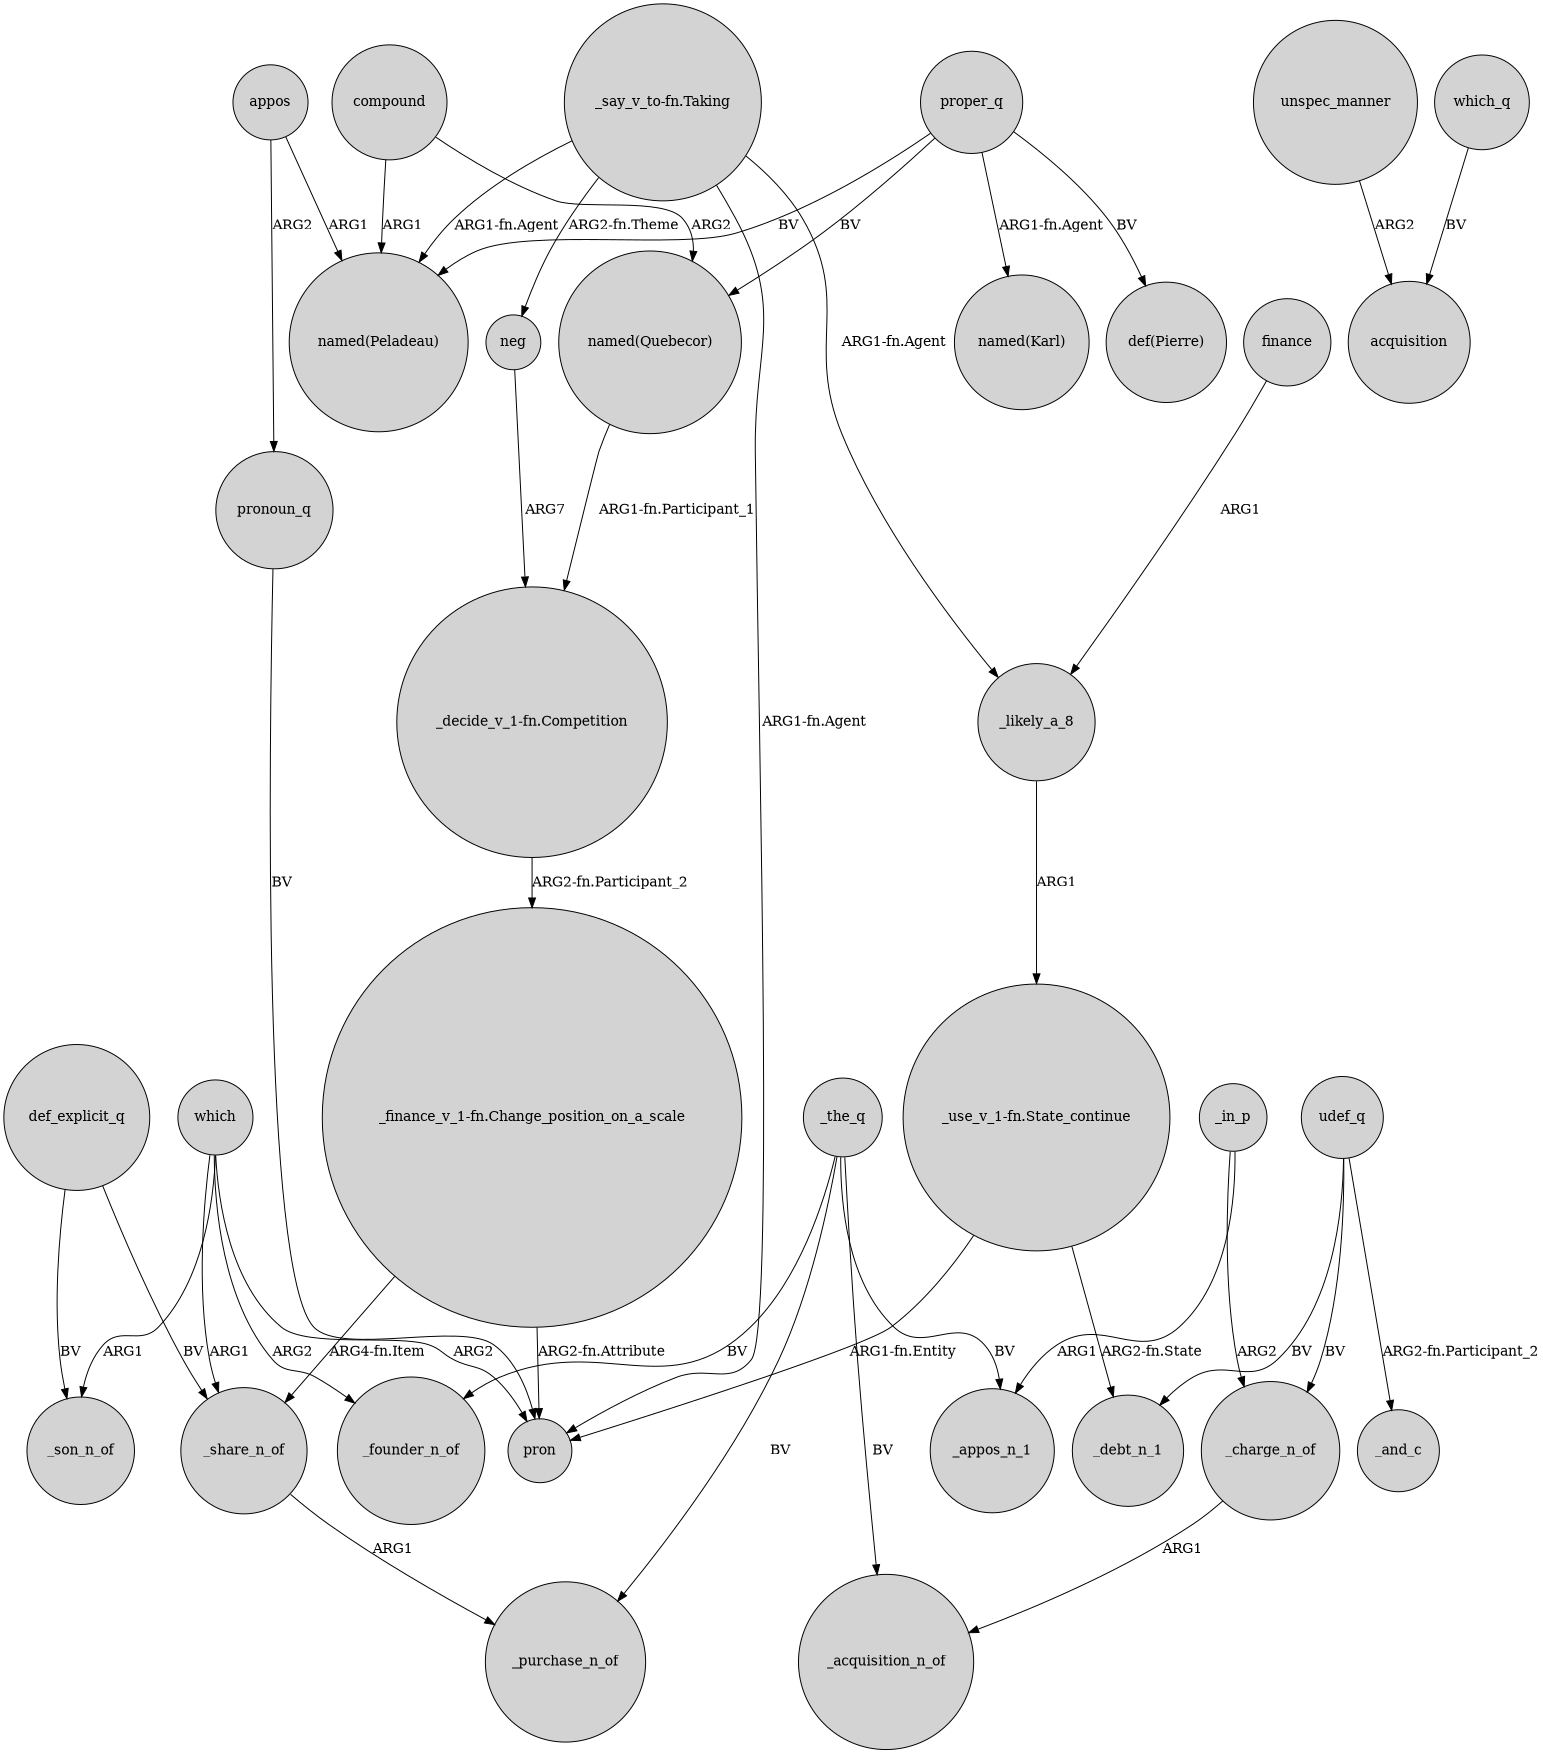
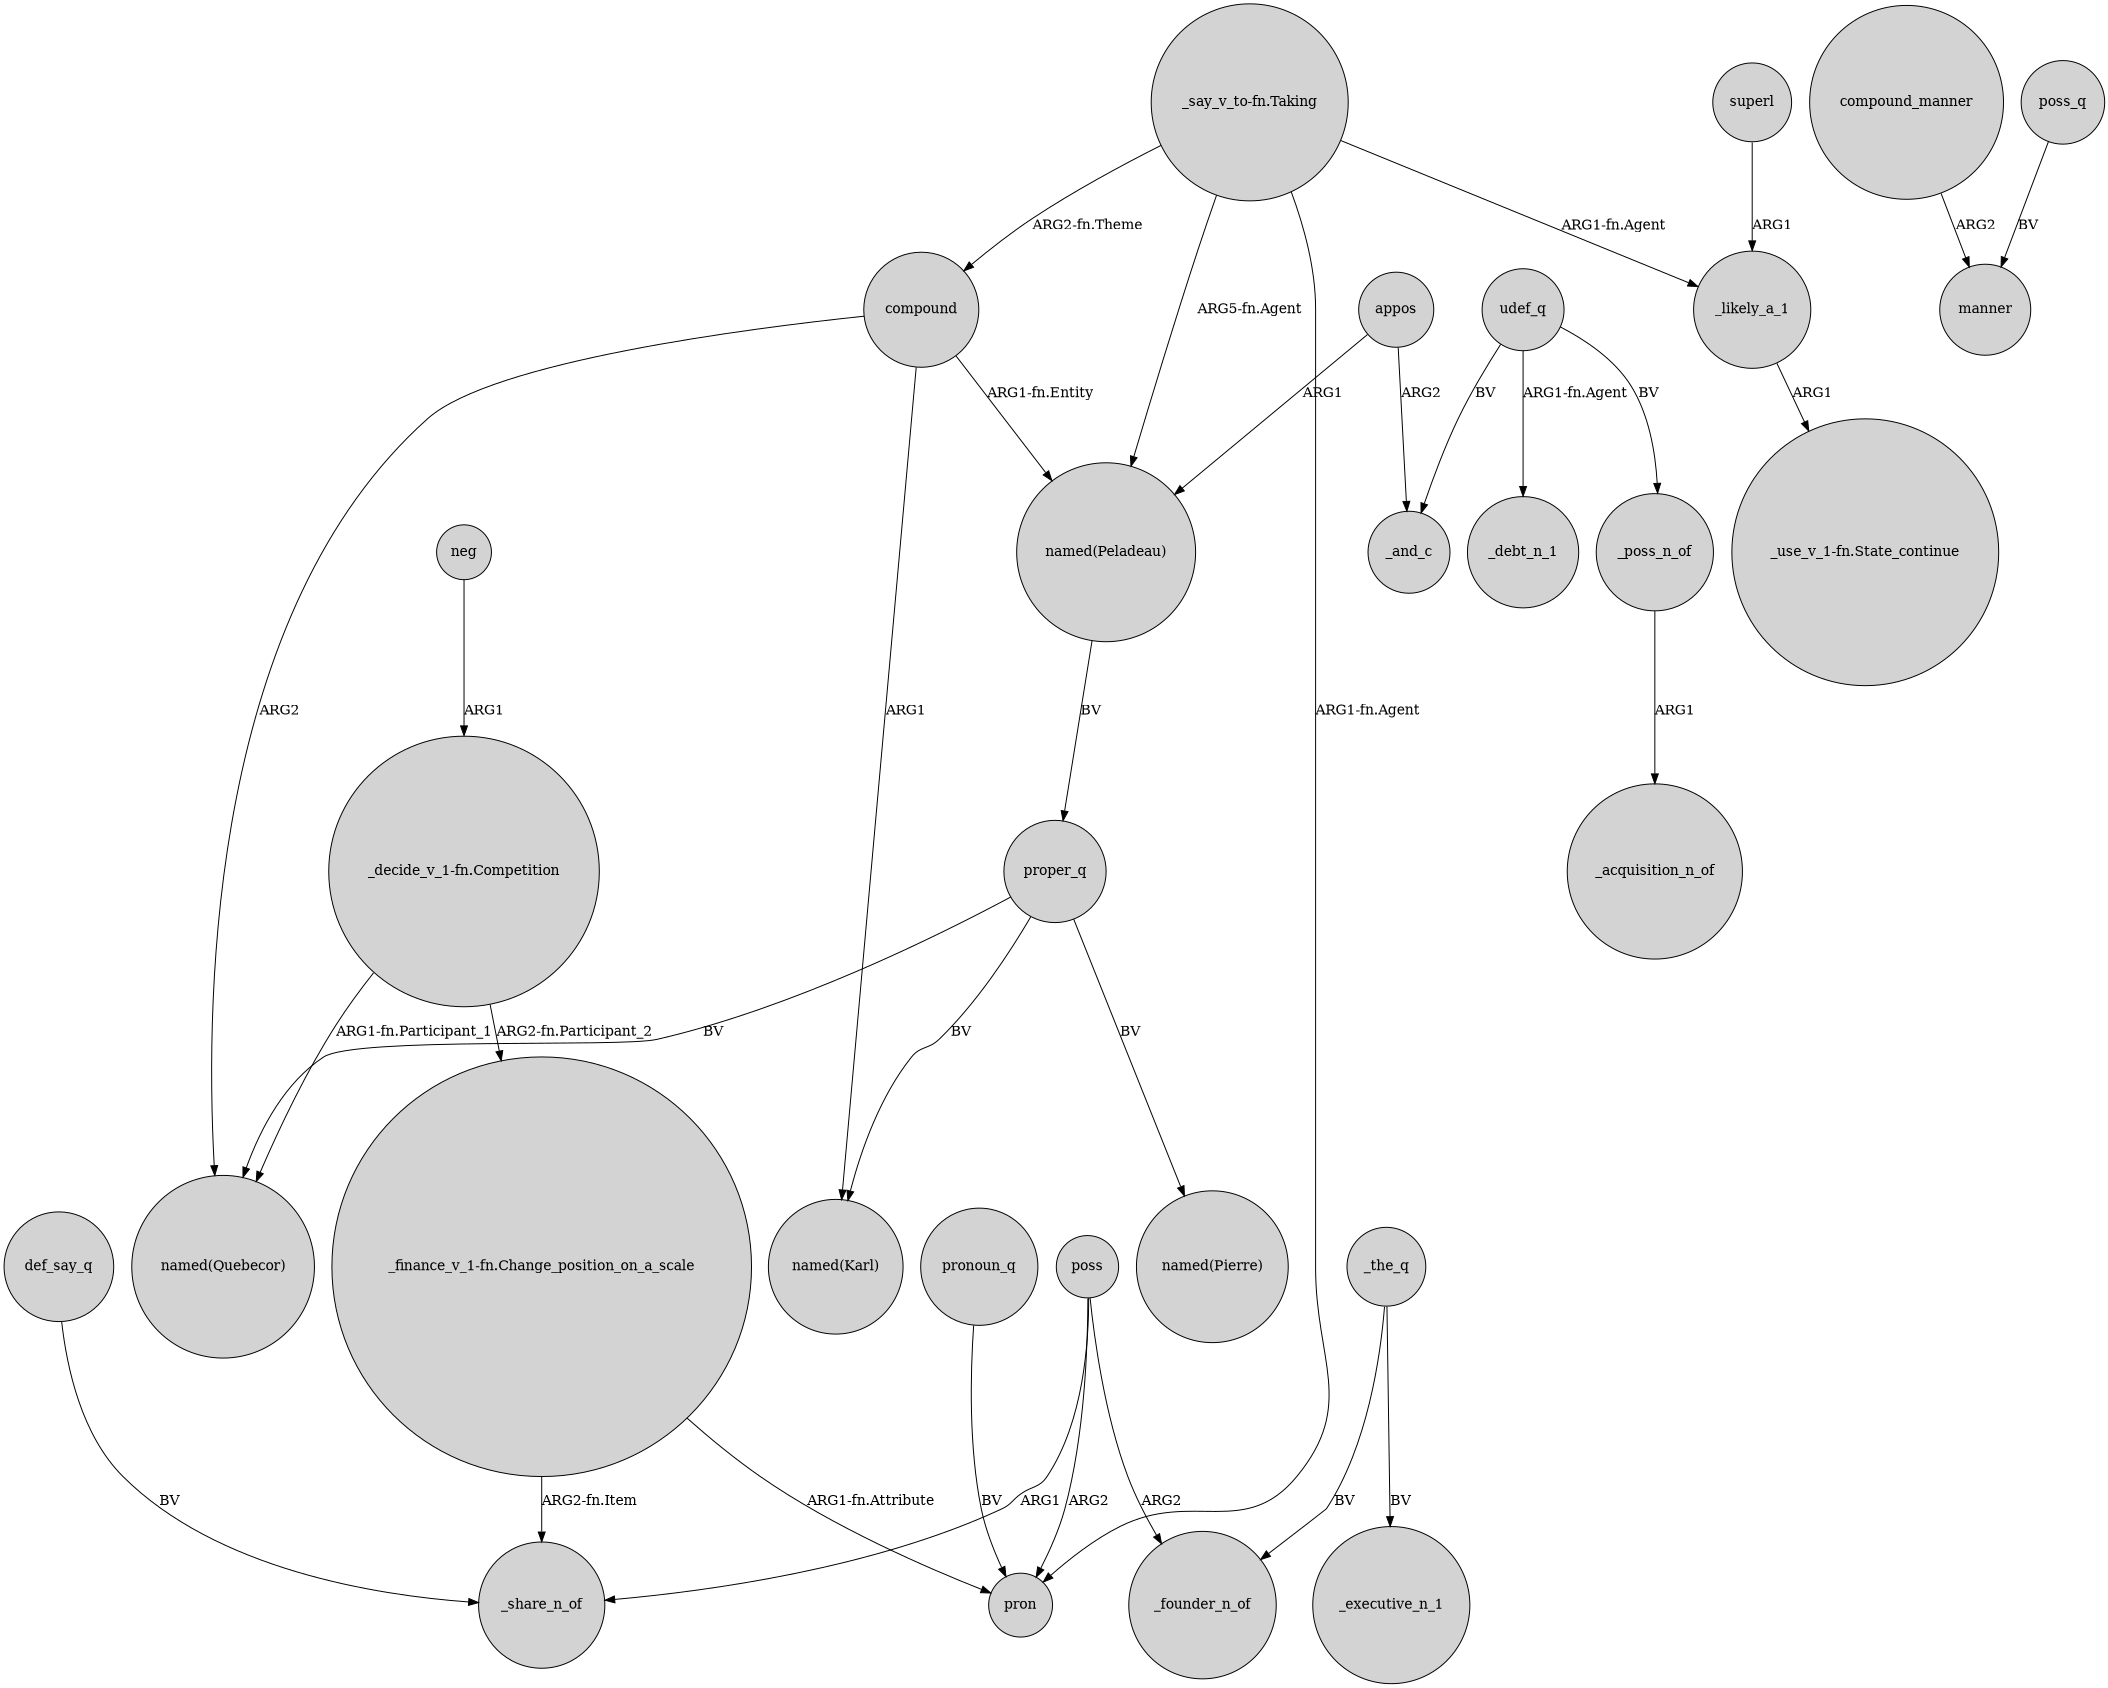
(1335, 102) -> (1907, 102)
(1482, 102) -> (2063, 102)
(403, 226) -> (1041, 394)
(507, 226) -> (1250, 310)
(1051, 226) -> (961, 1032)
(560, 233) -> (1063, 199)
(711, 238) -> (1078, 726)
(272, 291) -> (1402, 424)
(1166, 342) -> (1212, 1267)
(1287, 342) -> (1752, 102)
(1409, 342) -> (1985, 310)
(586, 502) -> (302, 1084)
(545, 510) -> (484, 711)
(1037, 722) -> (1752, 310)
none -> (879, 779)
(77, 1118) -> (59, 1267)
(215, 1118) -> (1087, 1267)
(1233, 1118) -> none
(1091, 1317) -> none
(377, 1352) -> (589, 1501)
(602, 1352) -> (871, 1501)
(1302, 1352) -> (1575, 394)
(1461, 1352) -> (1485, 394)
(858, 1361) -> none
(796, 1366) -> none
(81, 1451) -> none
(992, 1451) -> (1391, 1605)
(1271, 1451) -> (1655, 552)
(566, 1662) -> none
